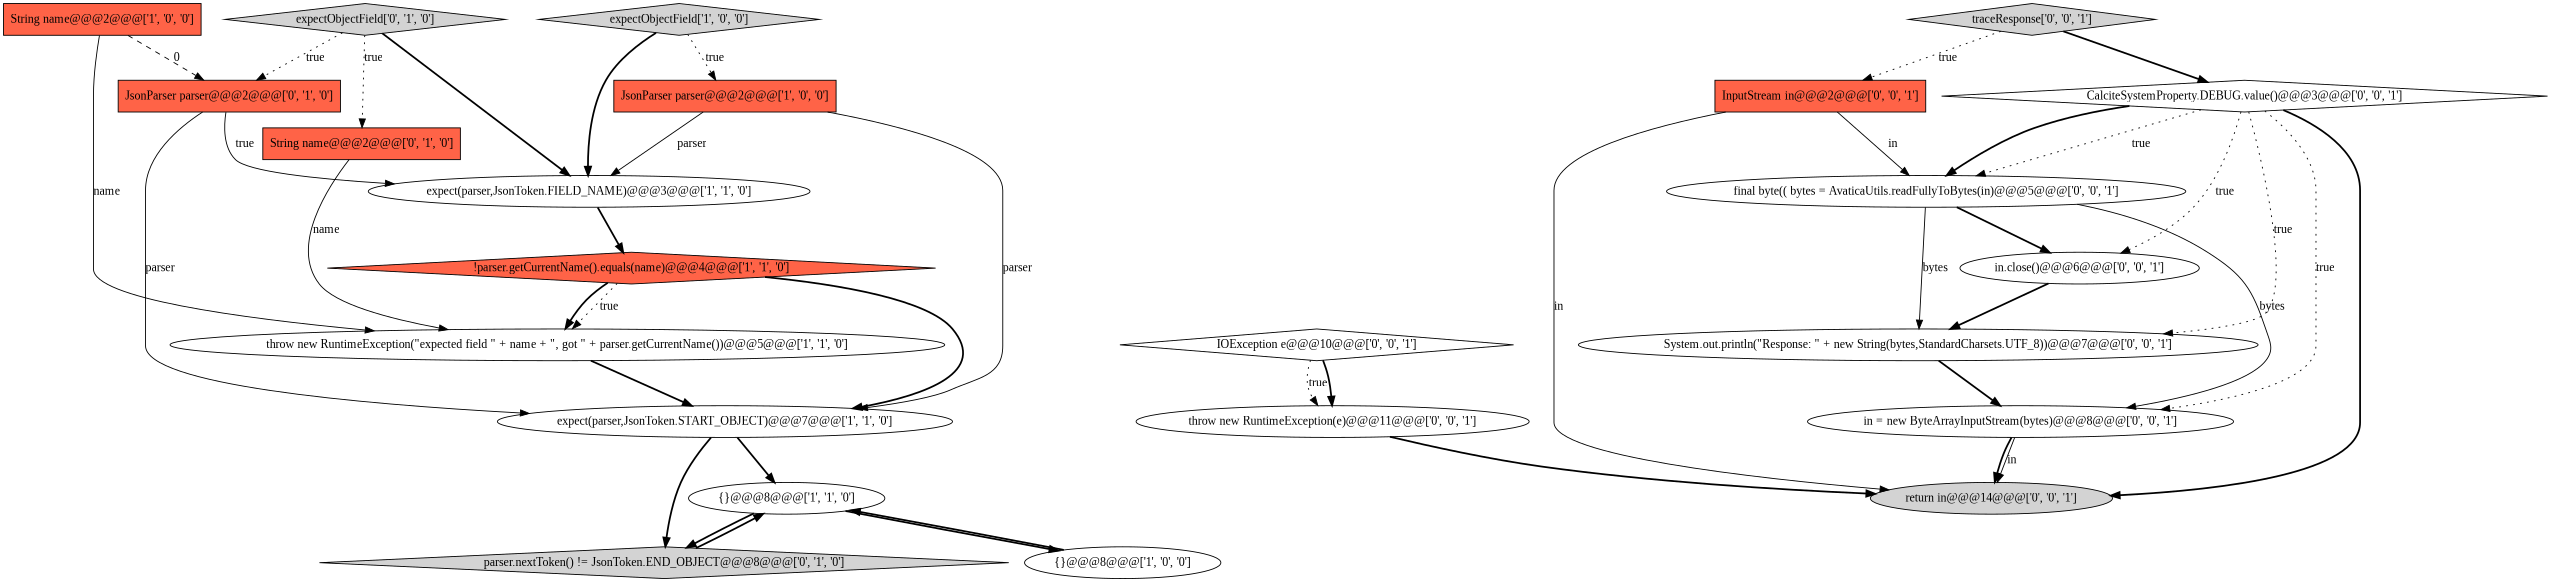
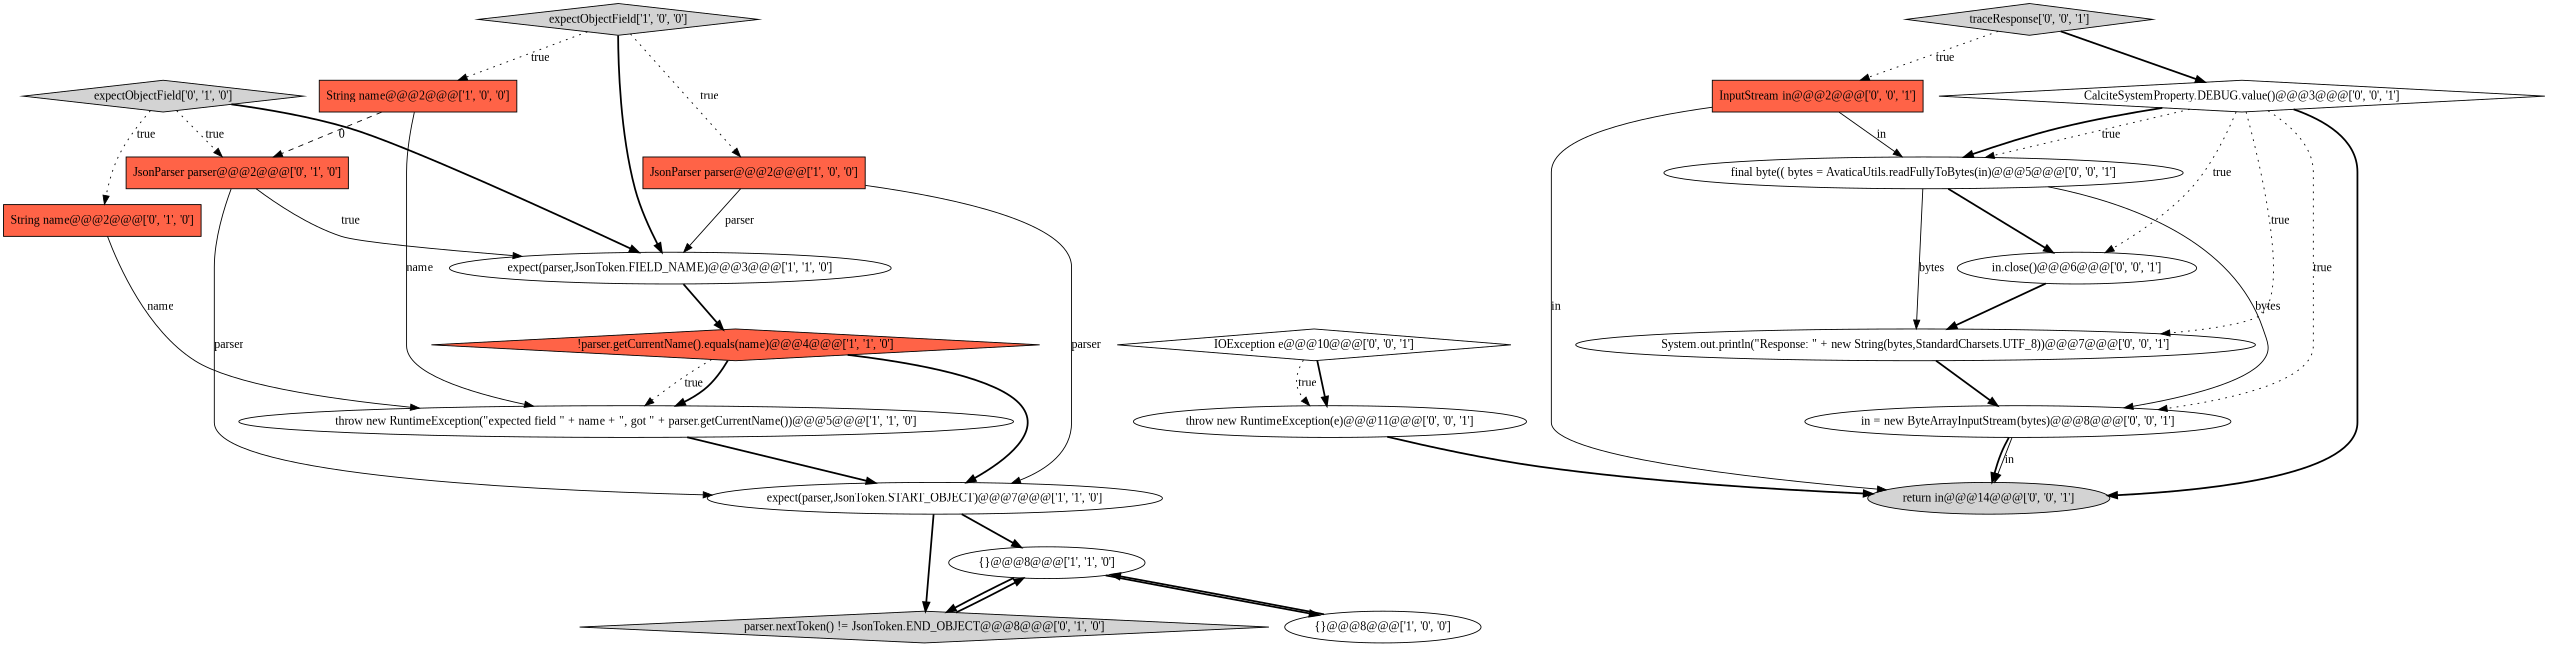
none -> (527, 54)
